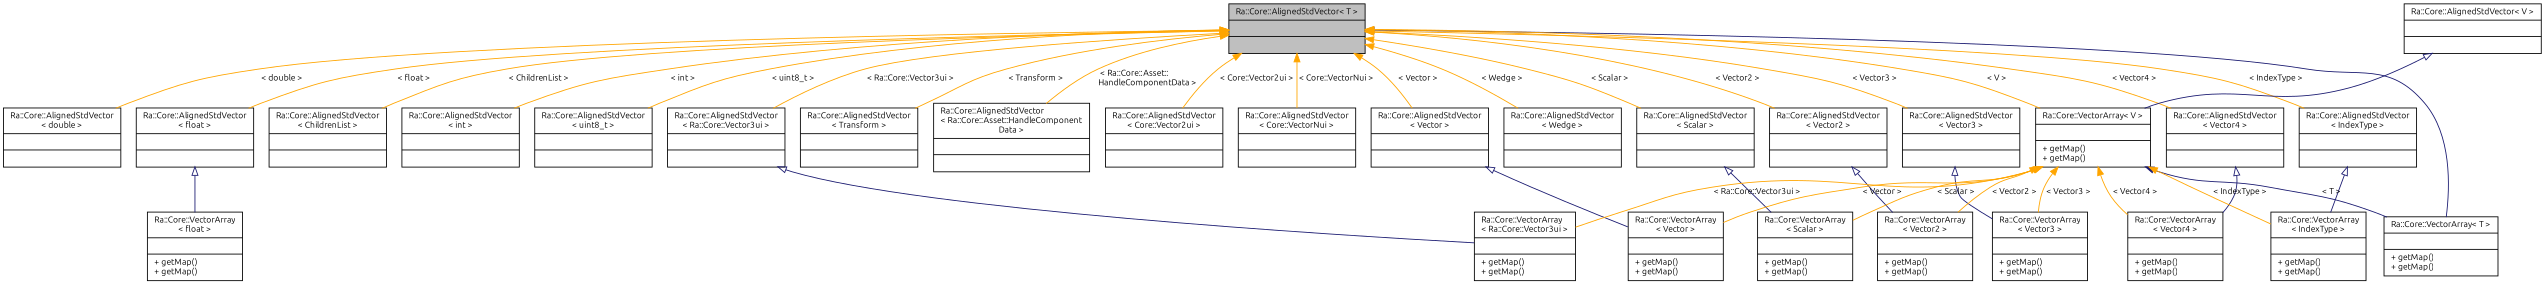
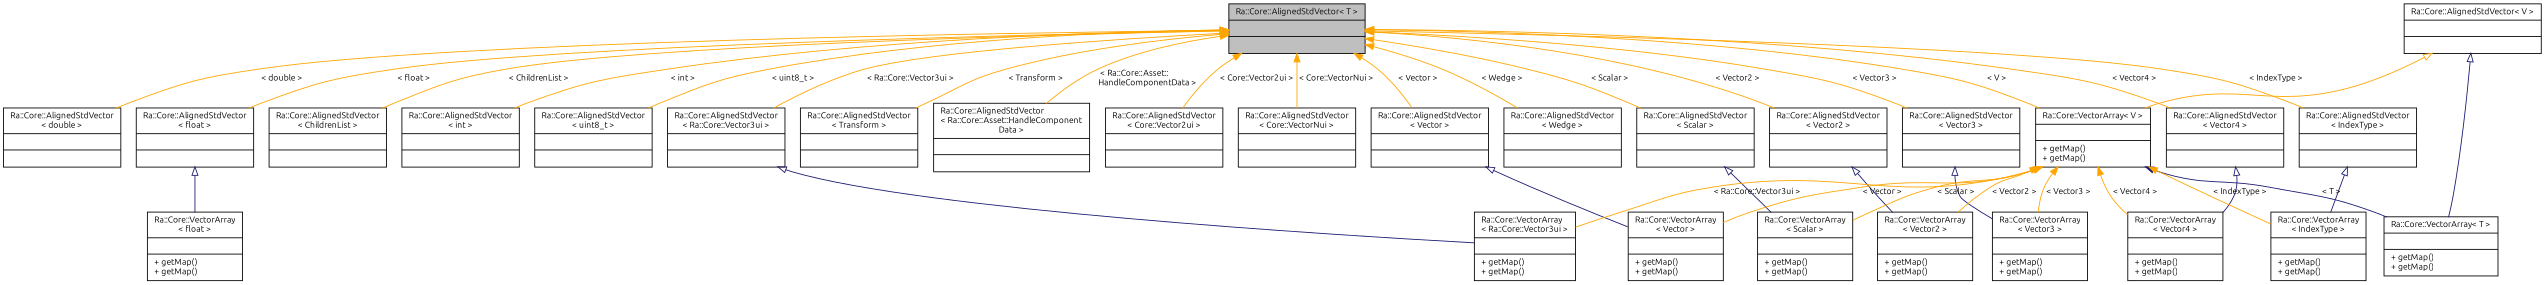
(1964, 44) -> (2462, 140)
(2294, 96) -> (2294, 96)
